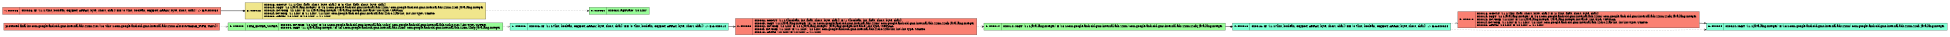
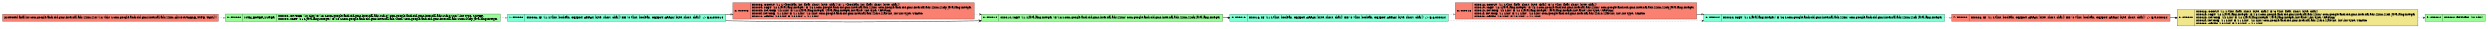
none -> (1947, 18)
none -> (853, 22)
